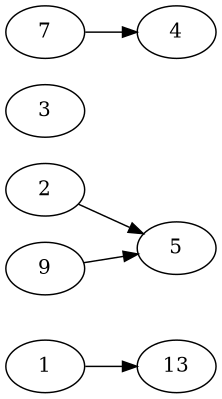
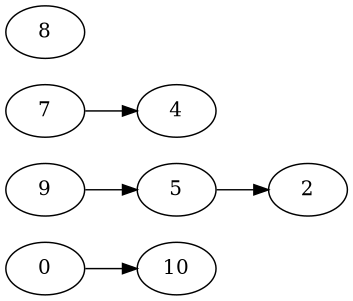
none -> (45, 32)
(45, 111) -> none
(104, 216) -> (235, 190)
(45, 366) -> (45, 269)
(177, 366) -> (177, 269)
